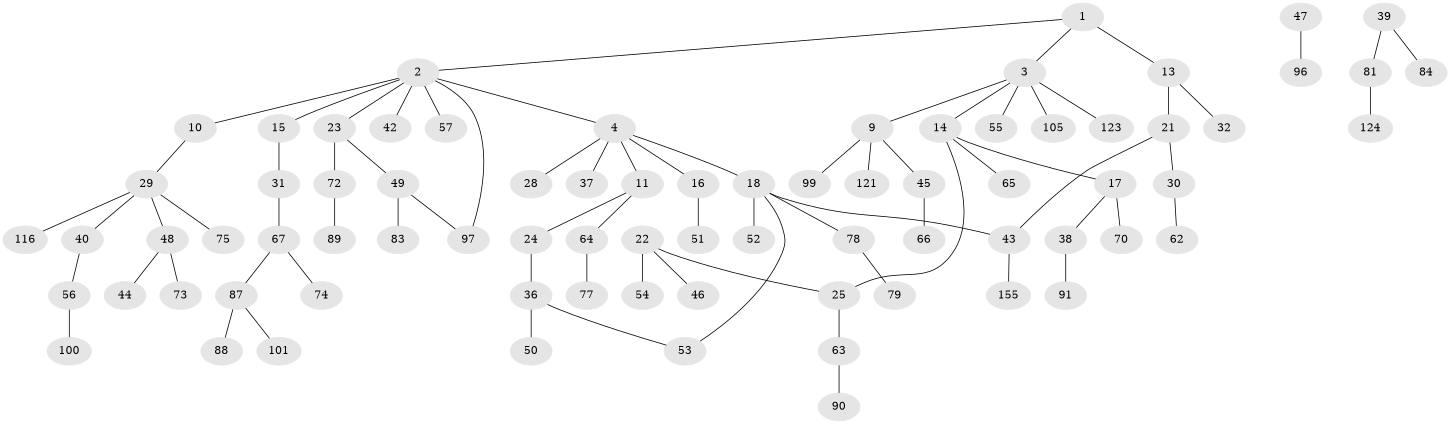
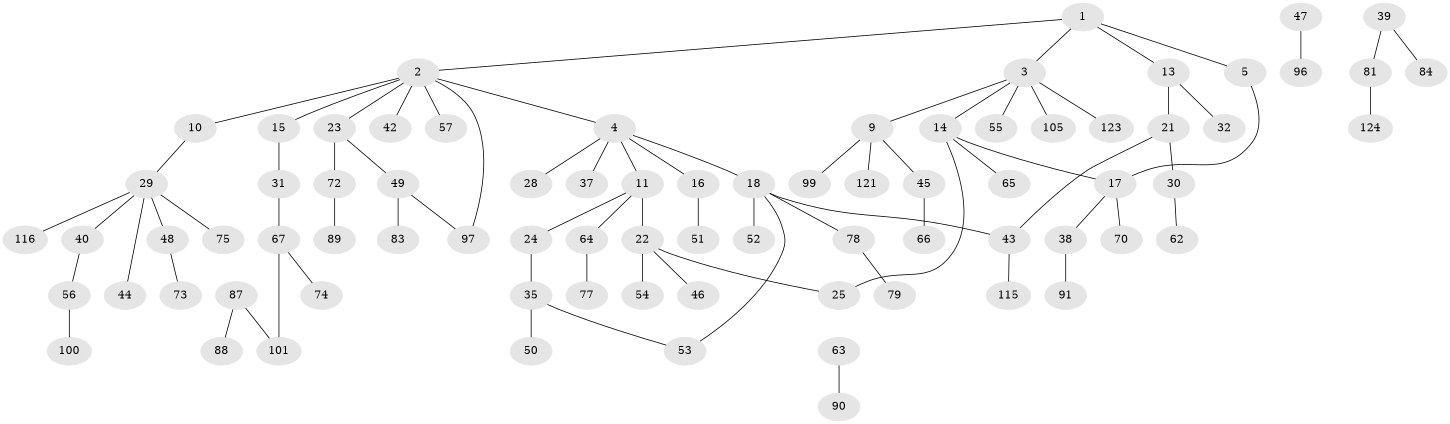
none -> (1245, 73)
none -> (643, 212)
(146, 268) -> (136, 240)
(258, 268) -> (279, 295)
(531, 296) -> (531, 296)
(1008, 296) -> (1008, 296)
(839, 323) -> none
